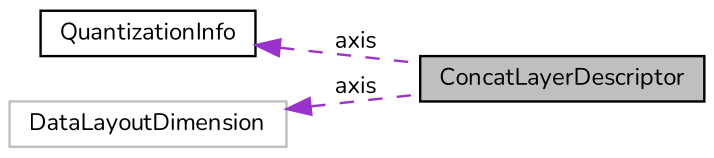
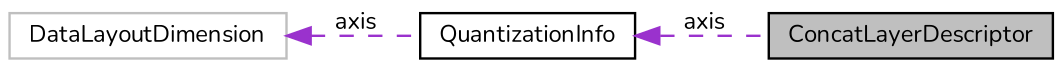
(366, 100) -> (365, 36)
